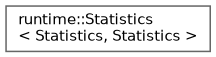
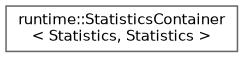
(108, 29) -> (122, 29)
